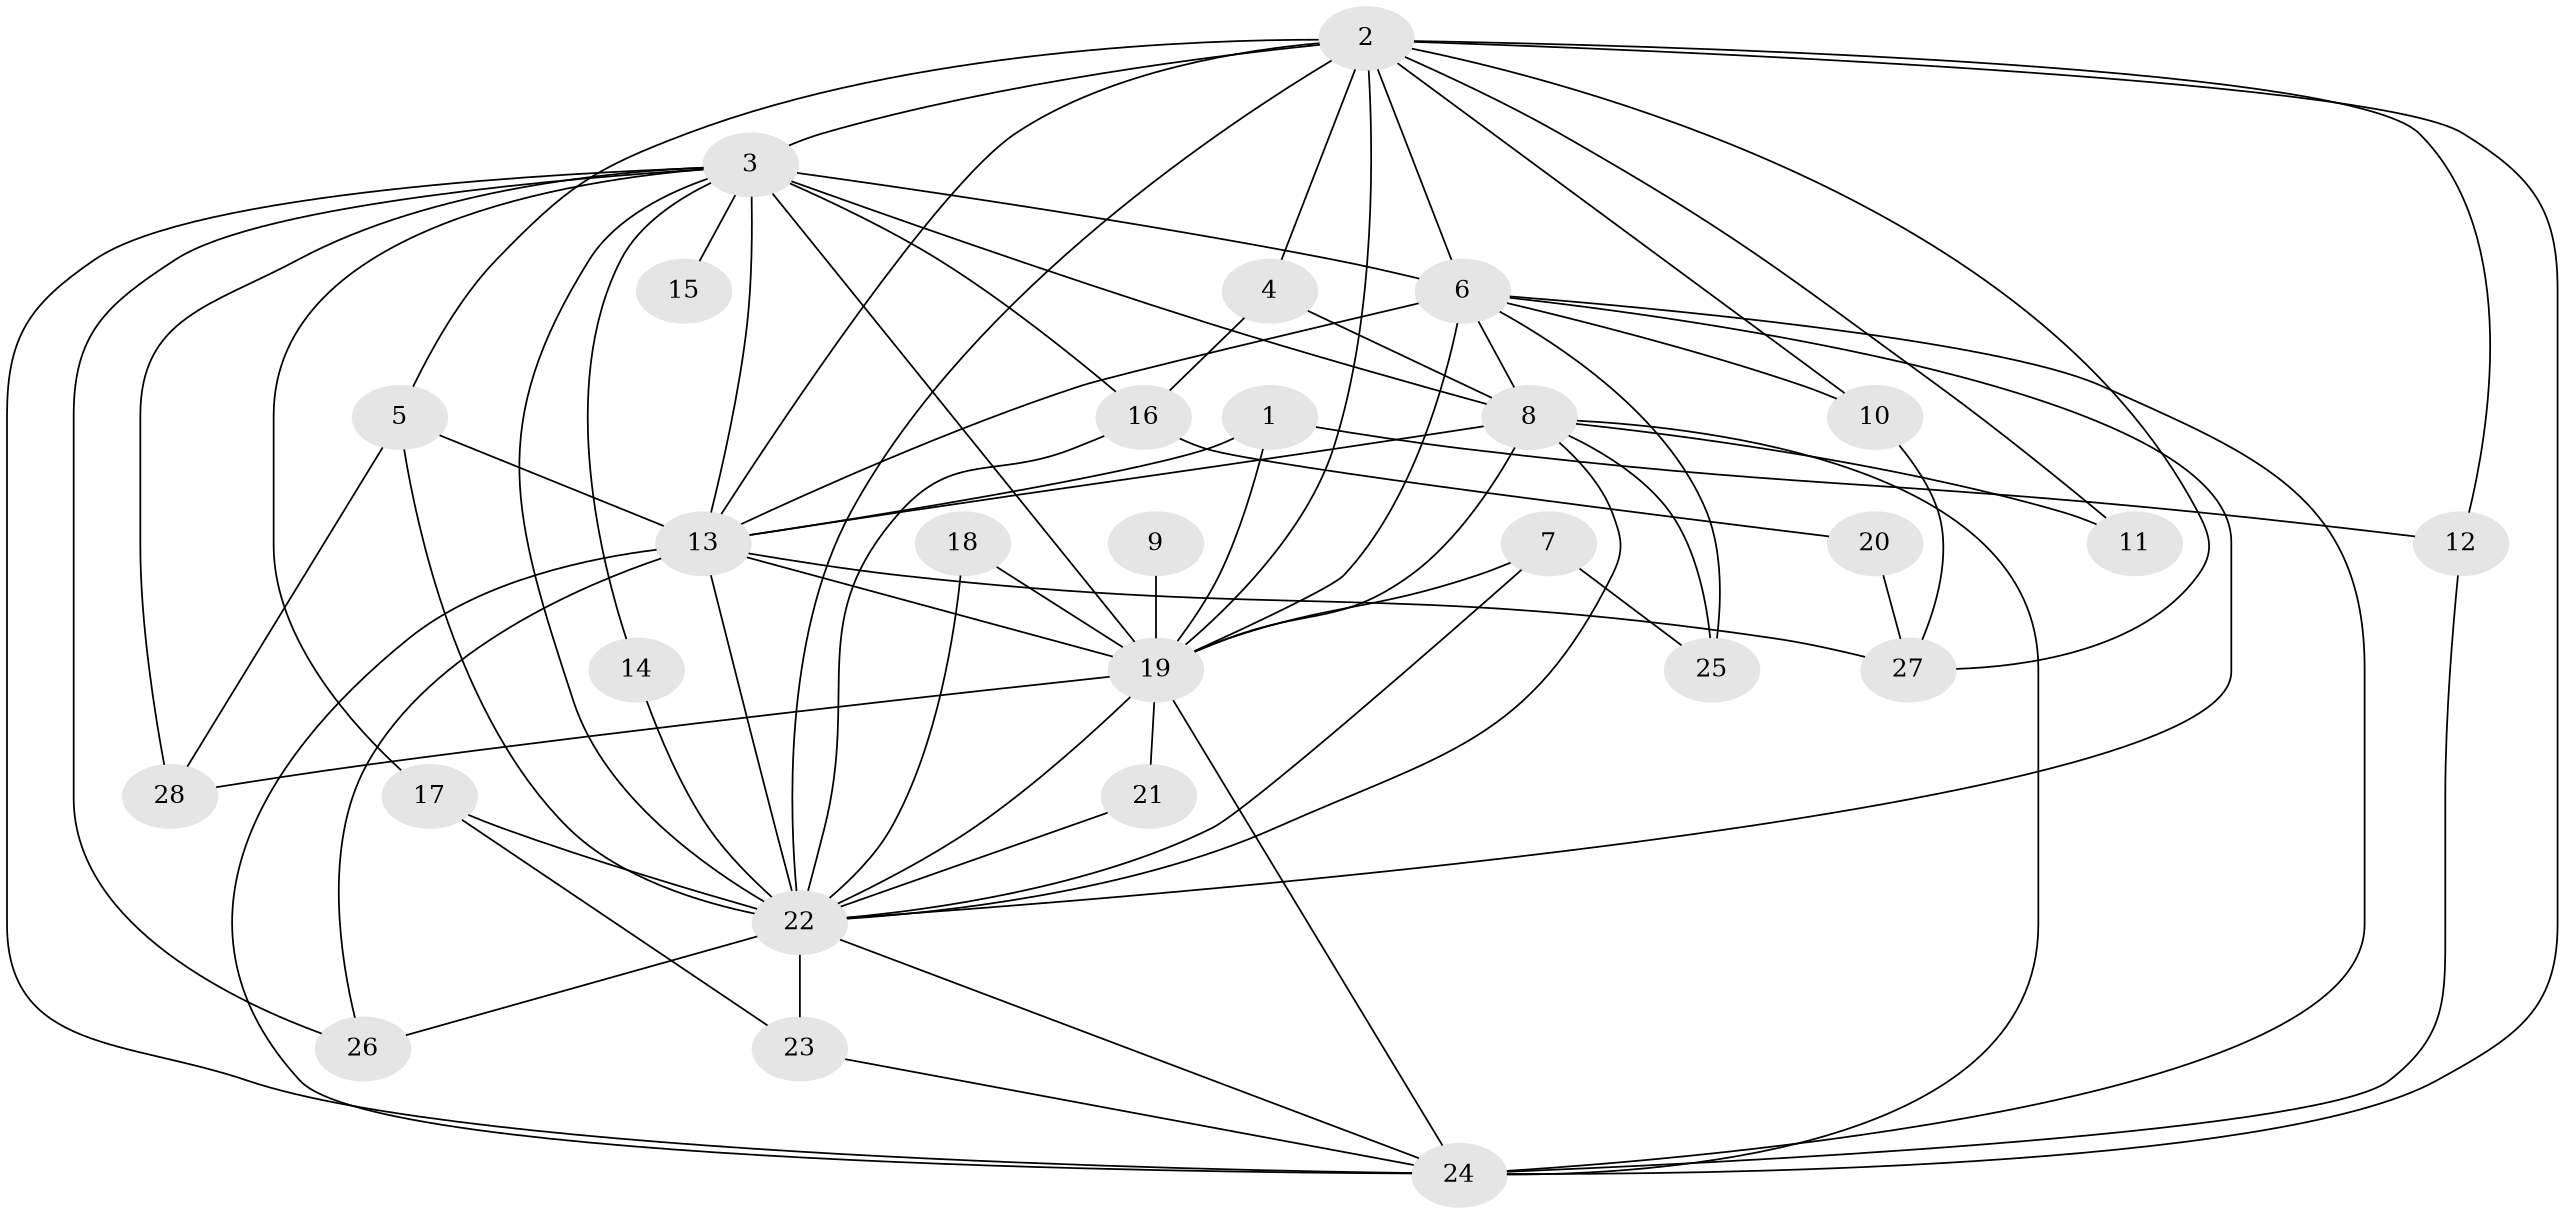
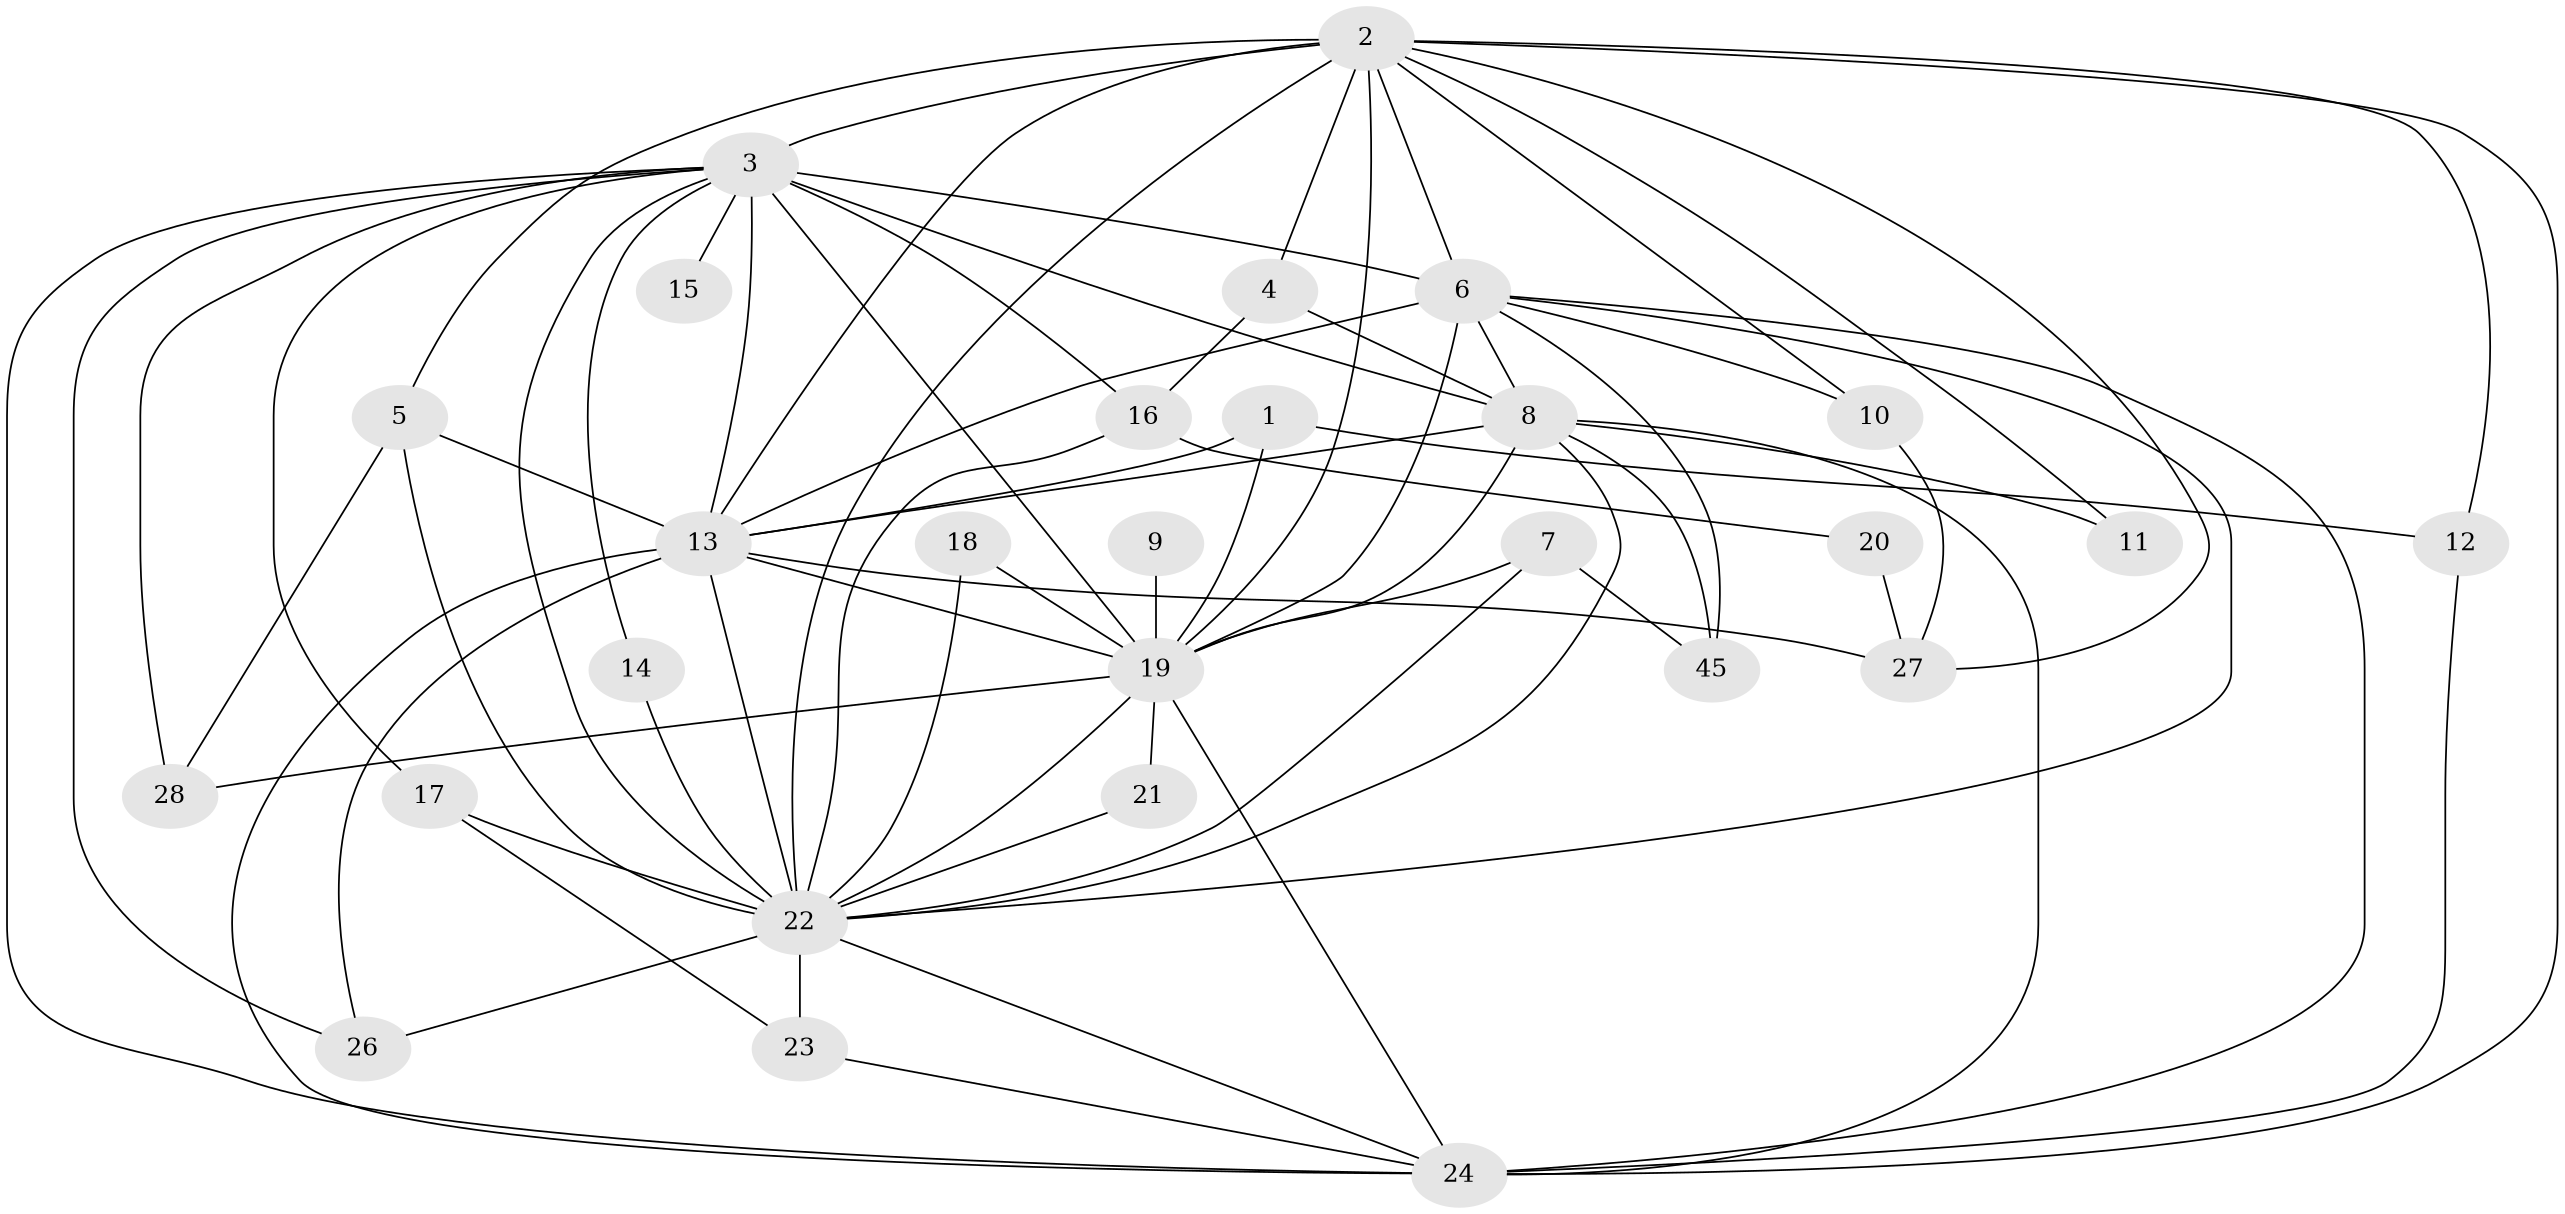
(1712, 670) -> (1712, 670)
